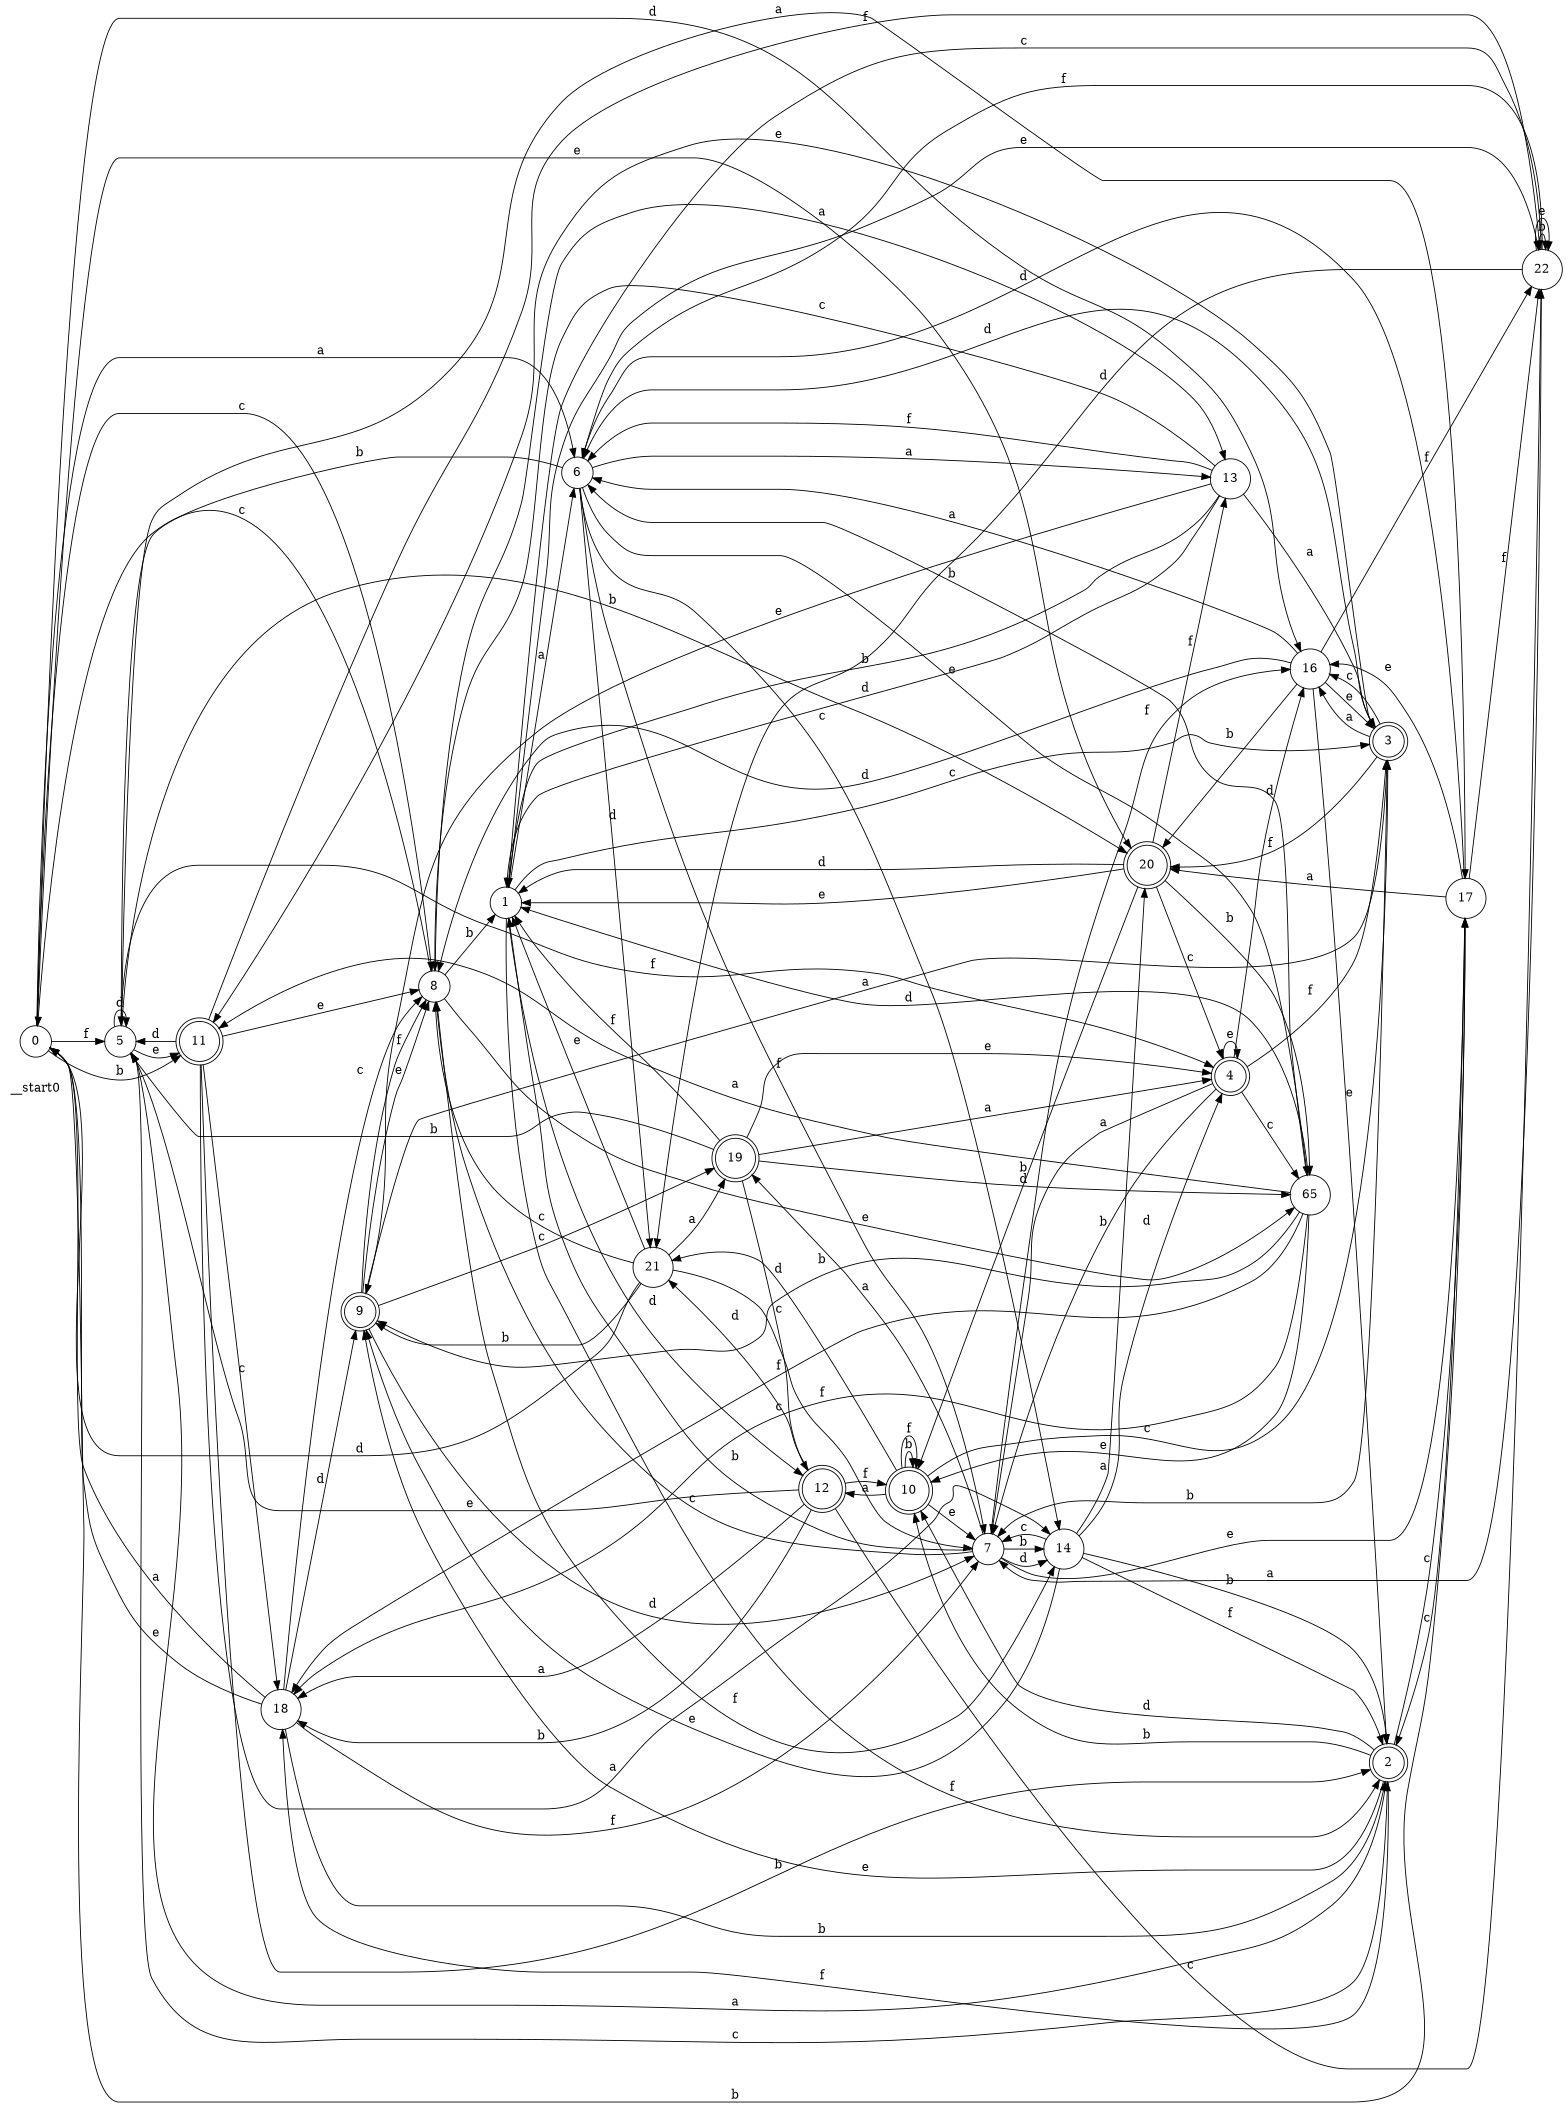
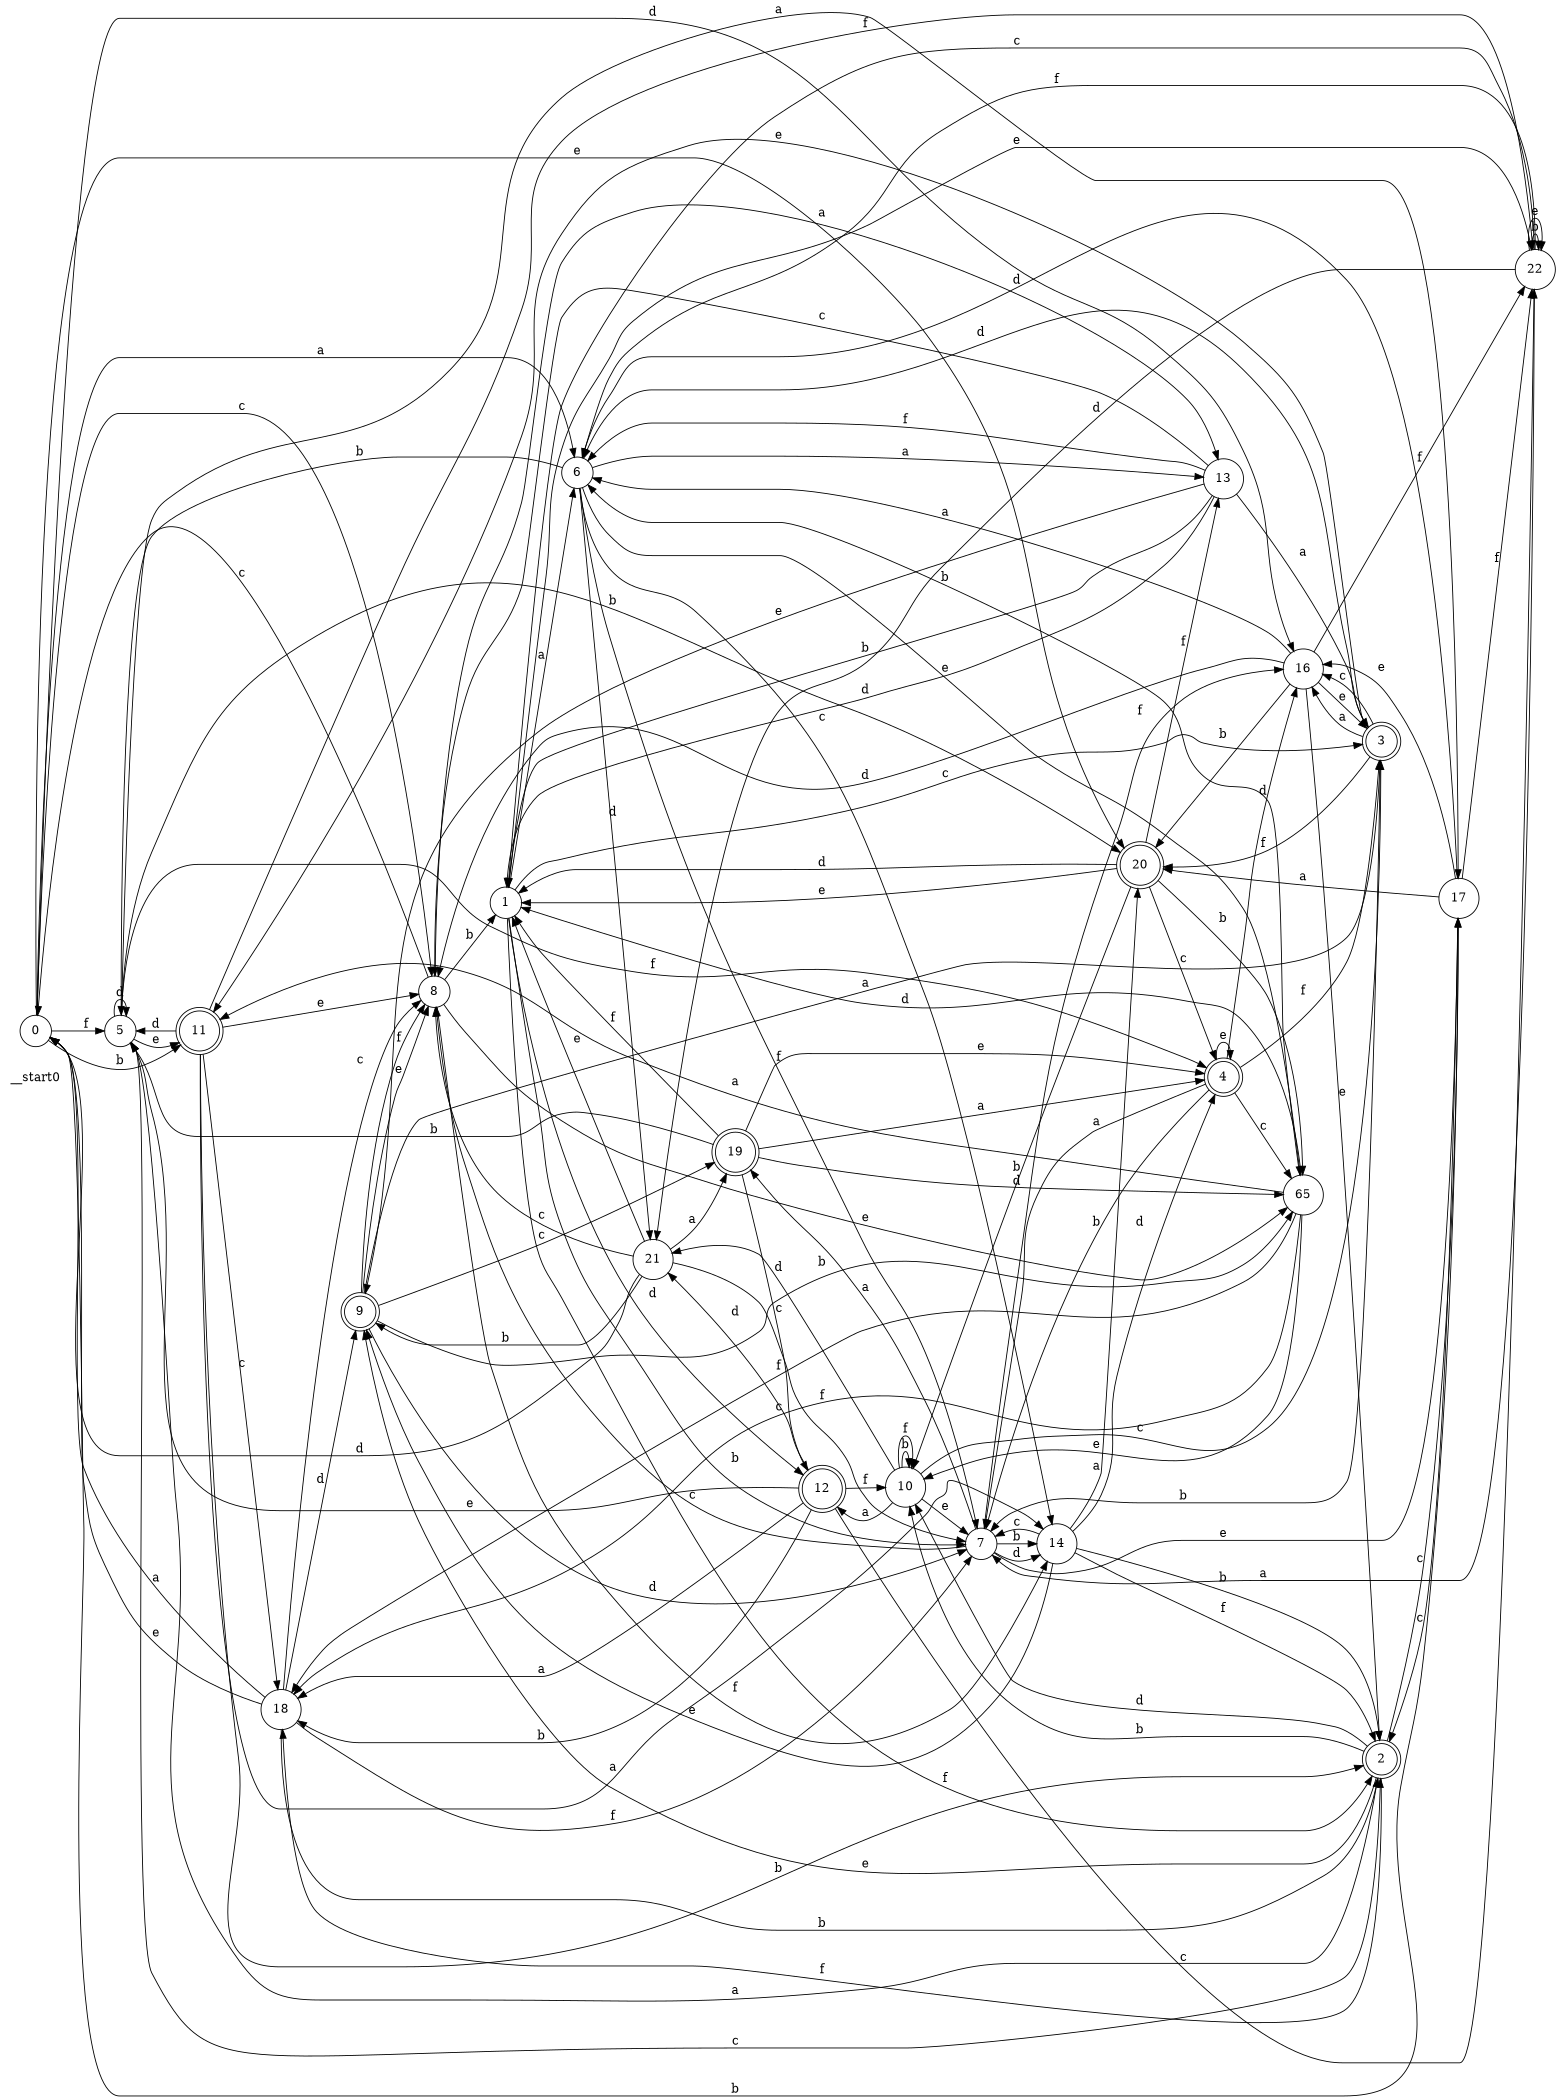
(836, 1271) -> (826, 1276)
(620, 1342) -> (604, 1312)
(909, 1491) -> (906, 1487)
